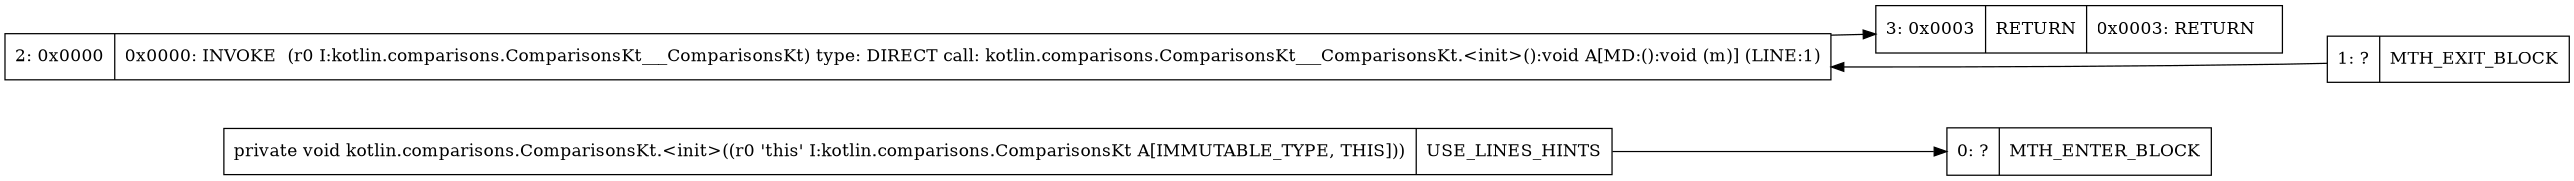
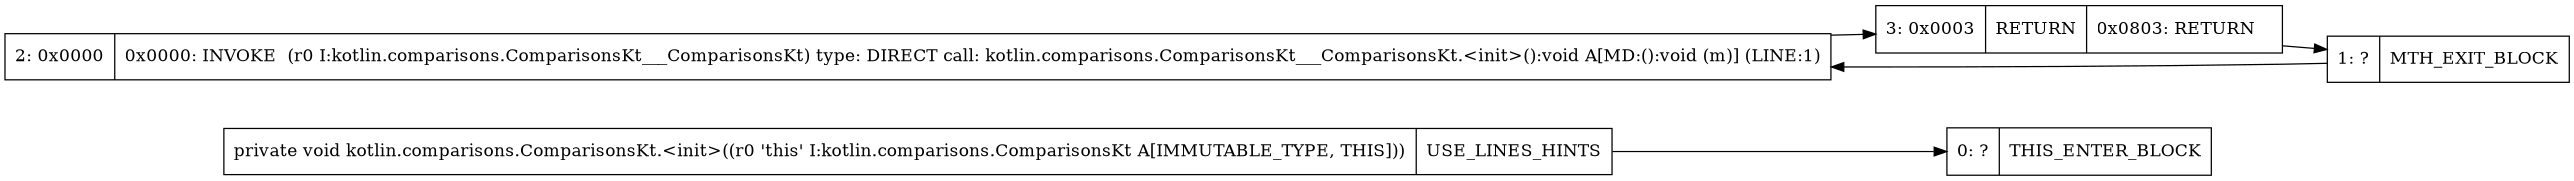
(2185, 29) -> (2185, 29)
none -> (2298, 47)
(2105, 151) -> (2105, 151)
